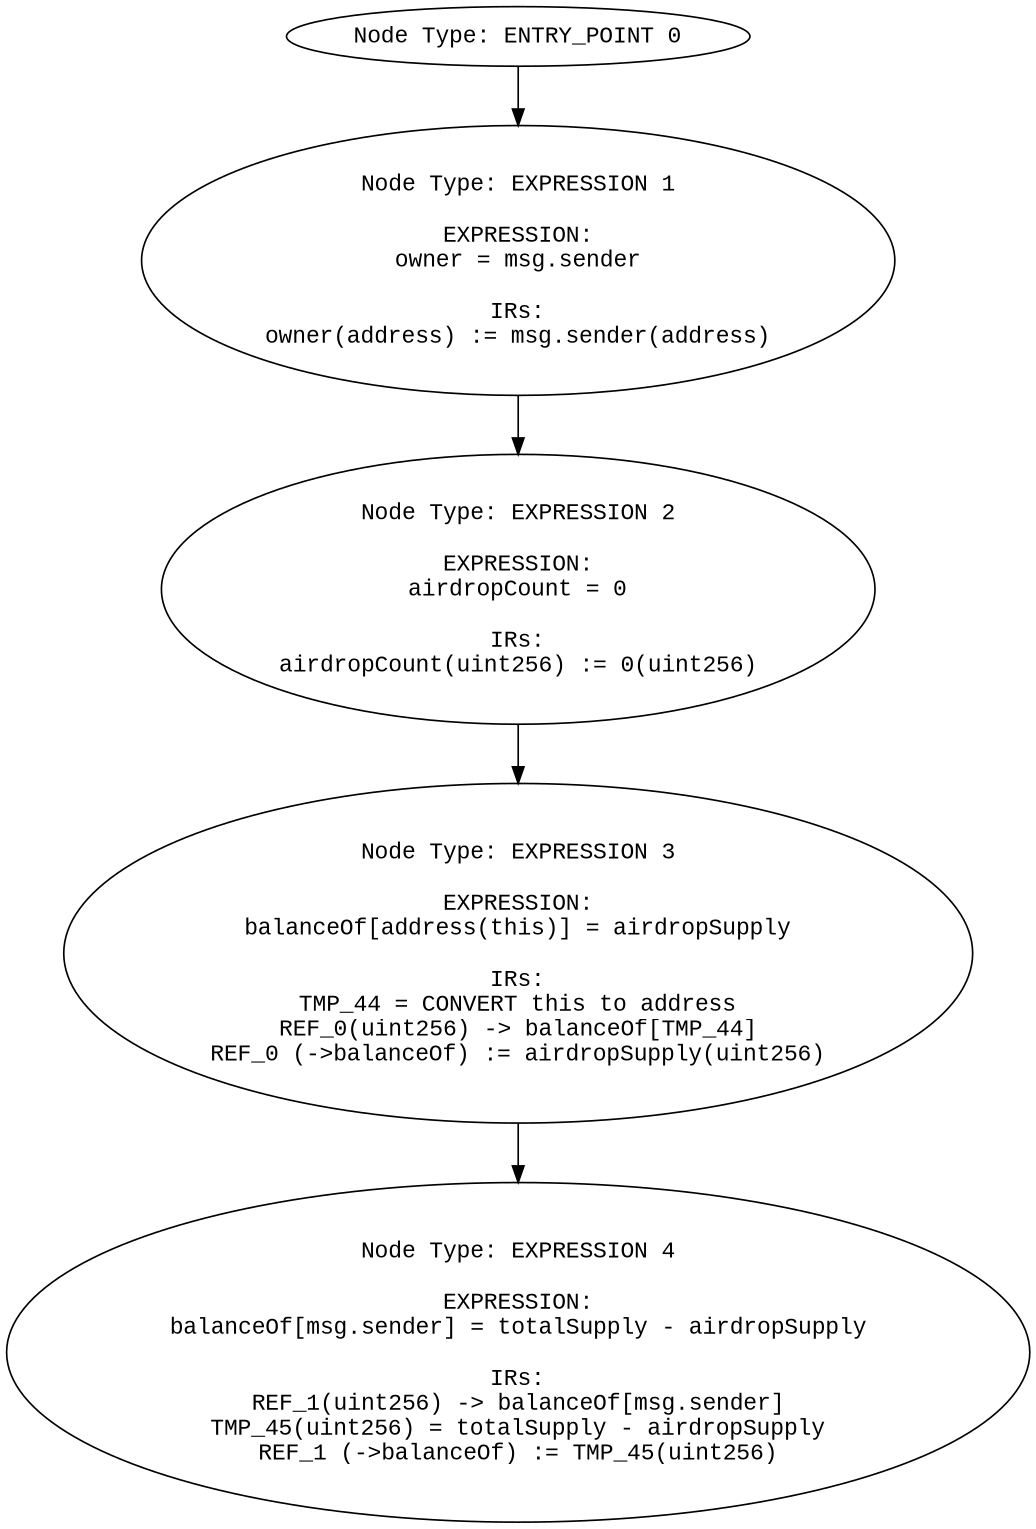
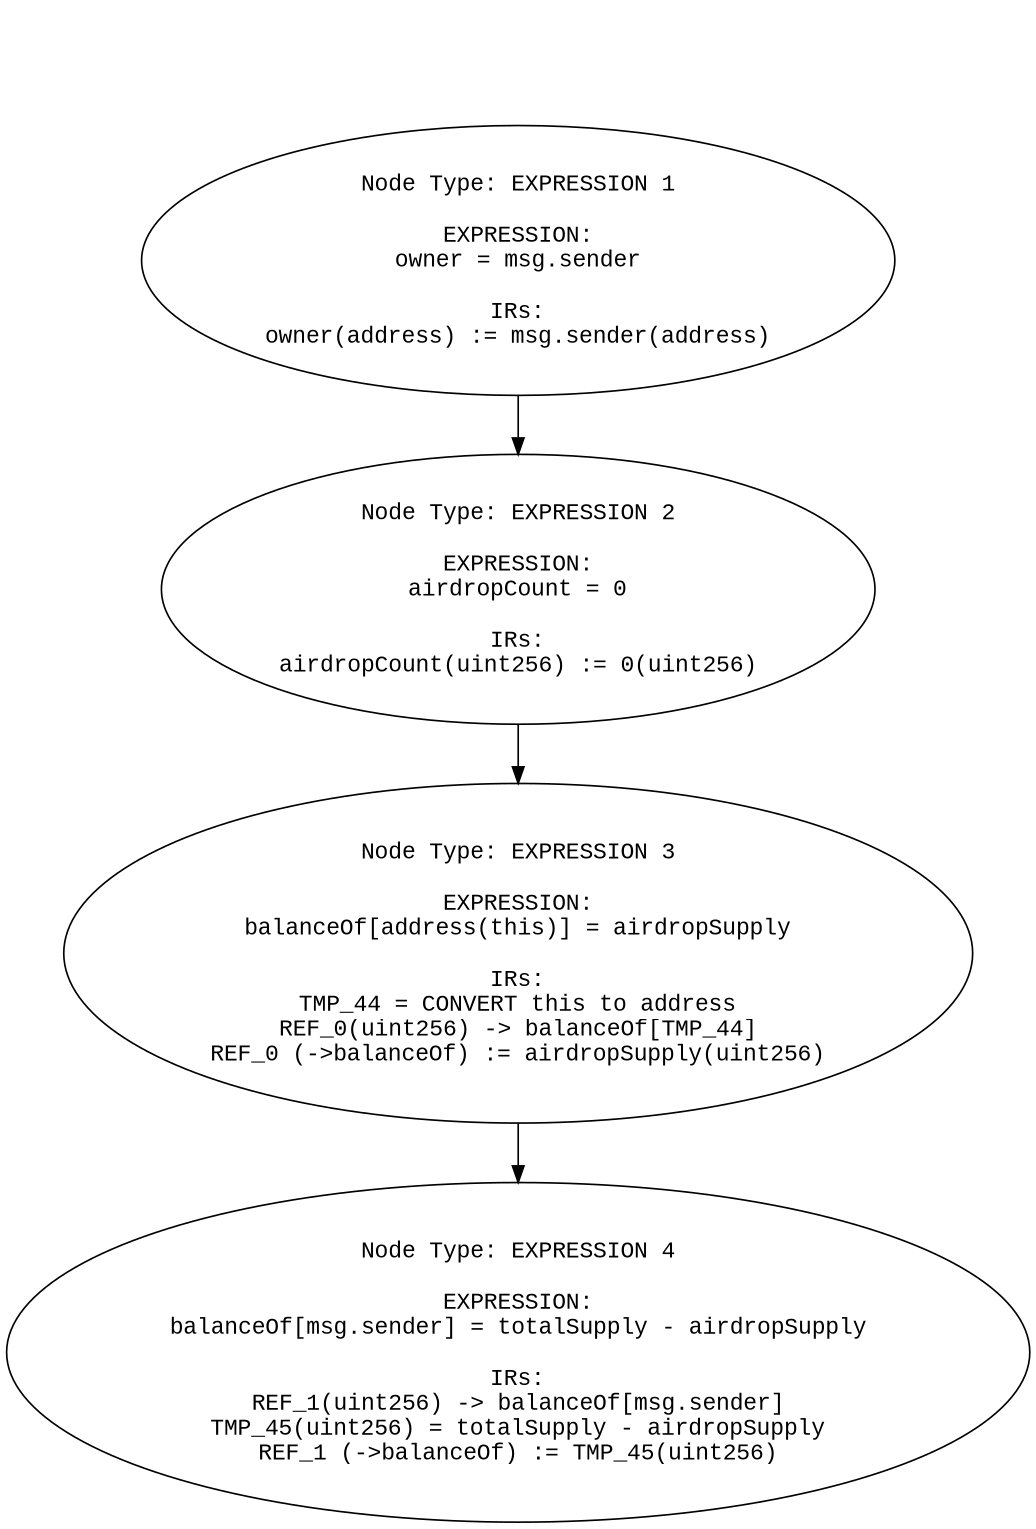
(518, 36) -> none
